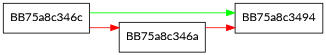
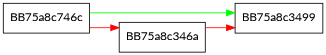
(46, 18) -> (46, 18)
(279, 18) -> (279, 18)
